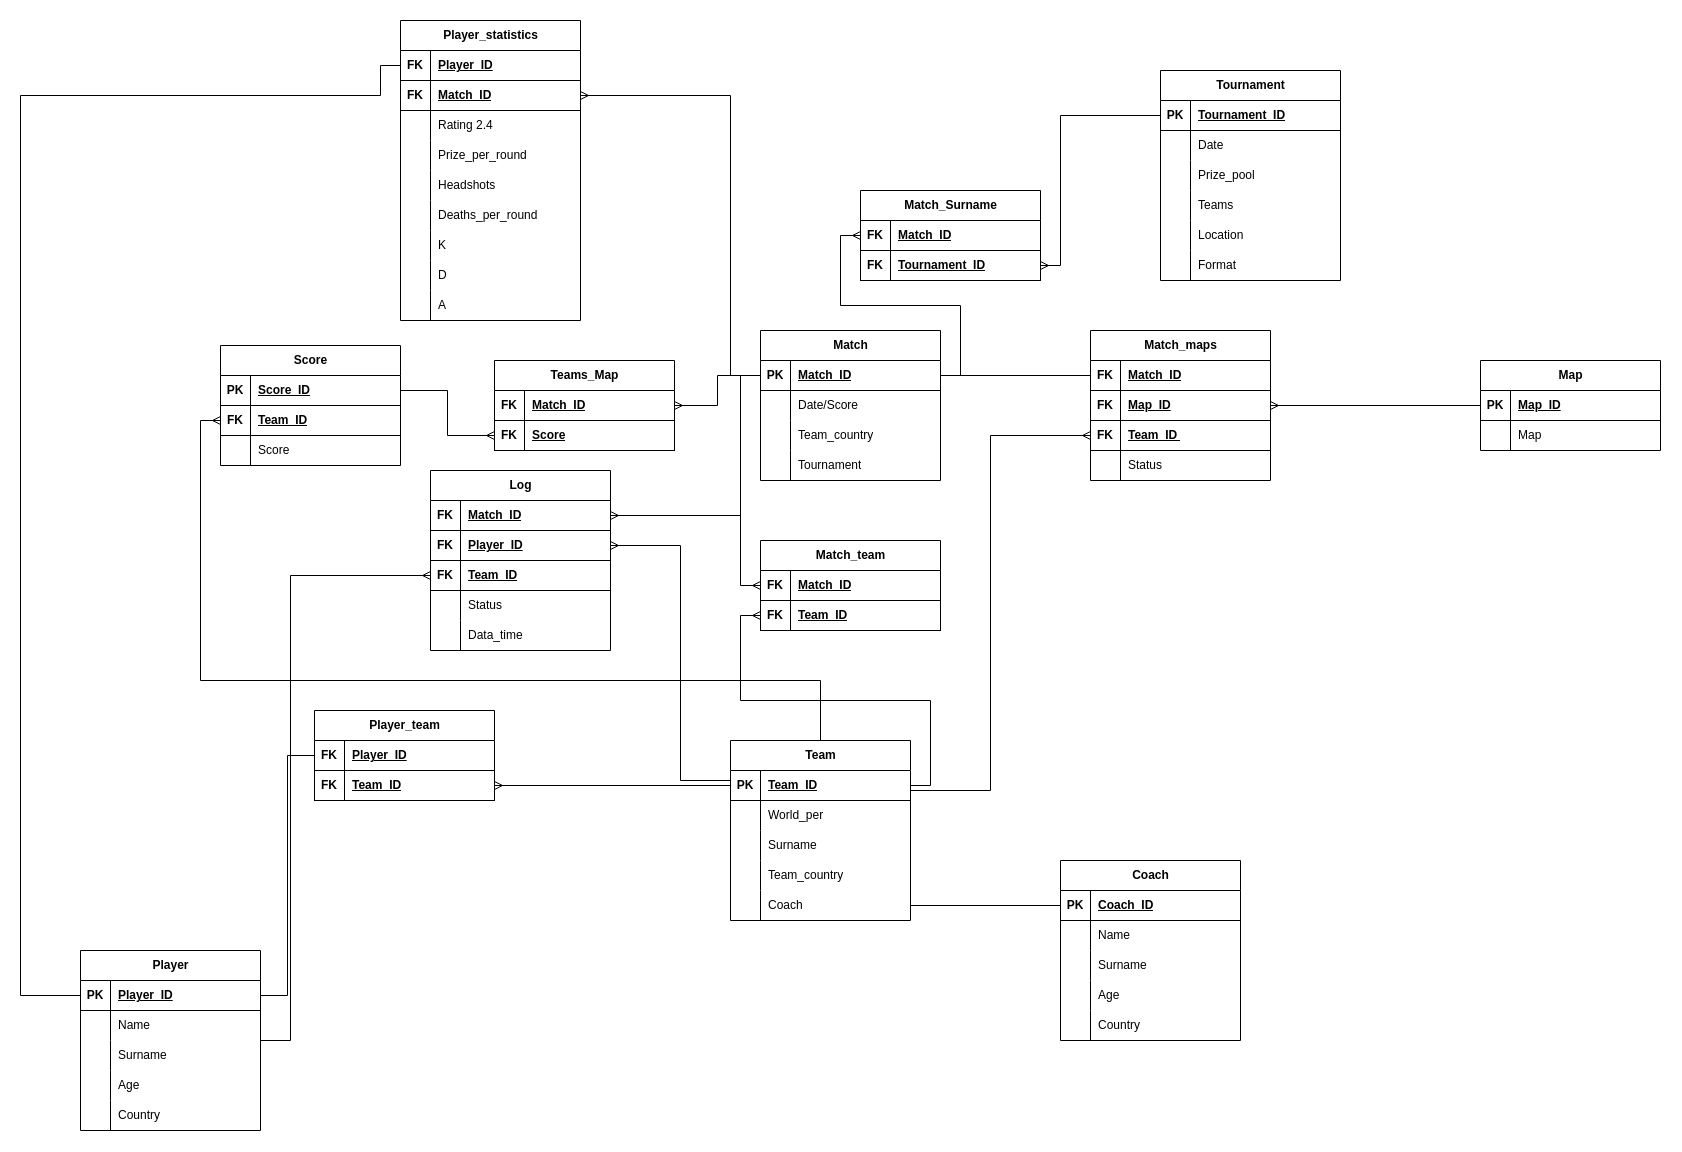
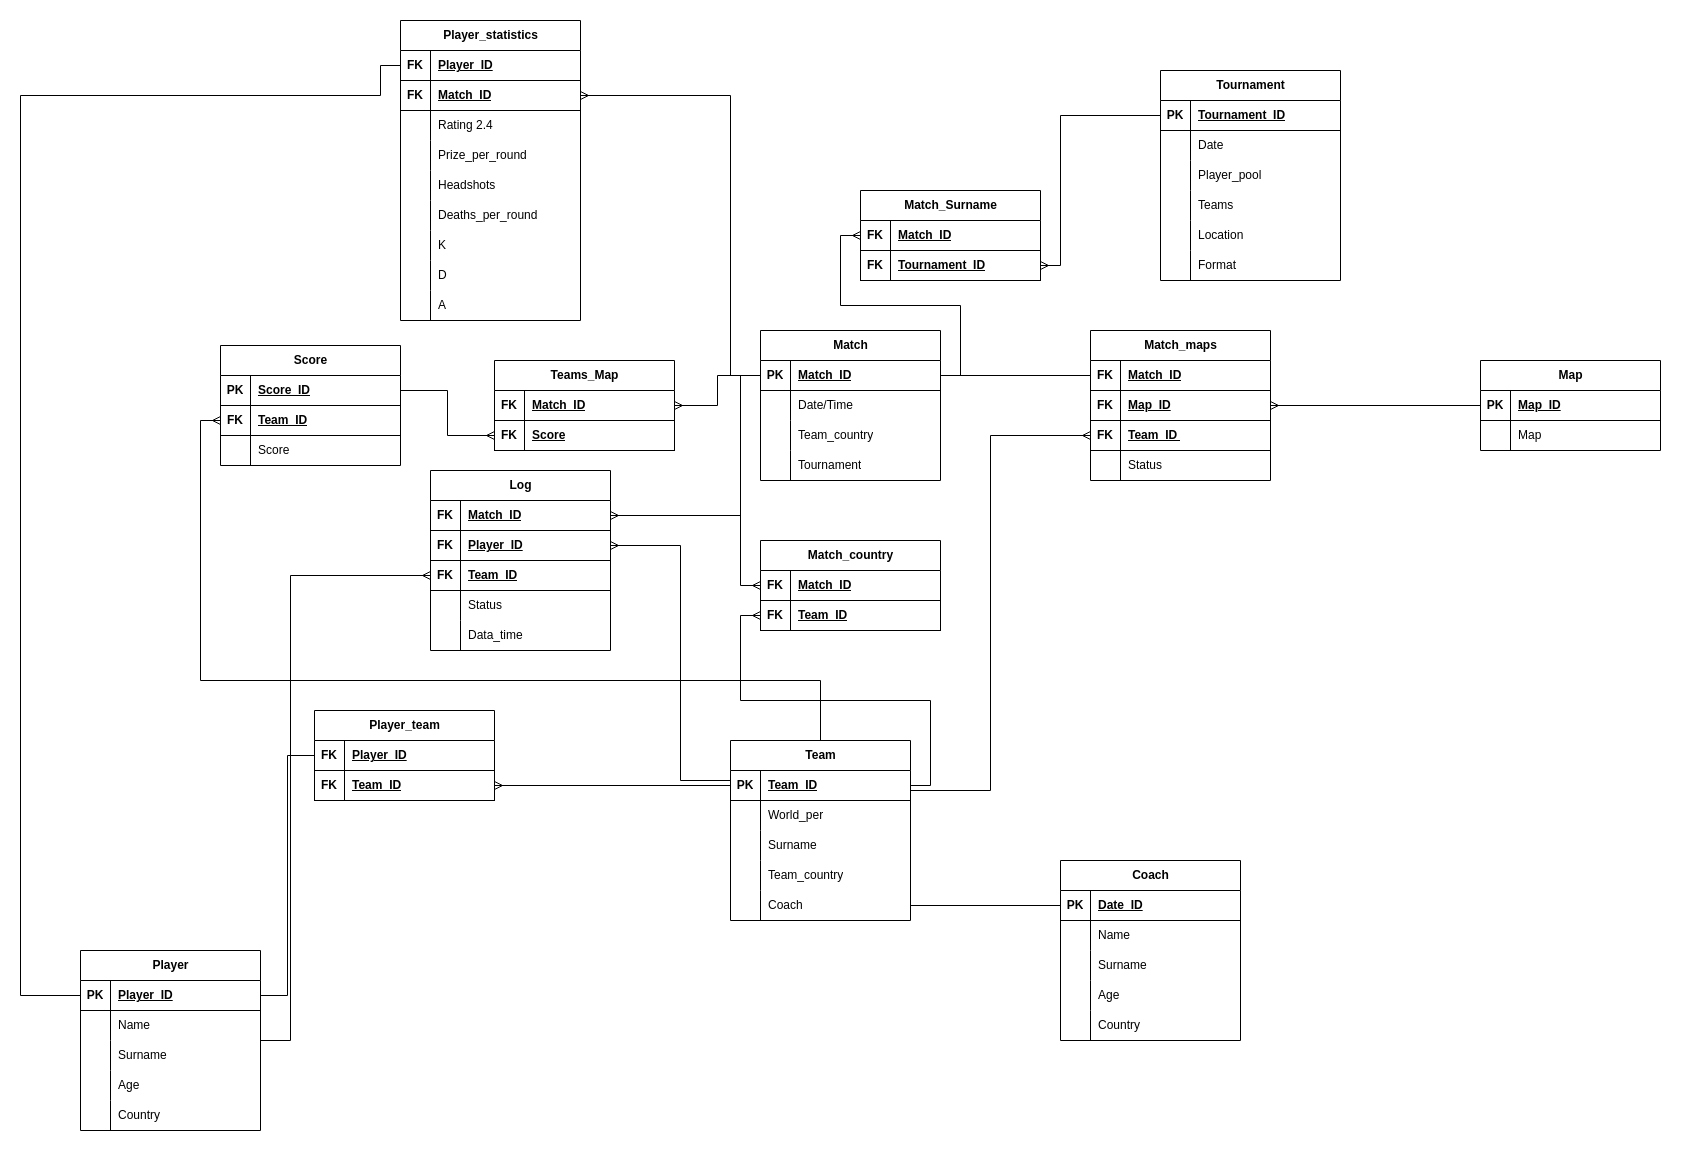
(1229, 176) -> (1232, 176)
(832, 406) -> (827, 406)
(851, 556) -> (851, 556)
(1125, 906) -> (1122, 906)
